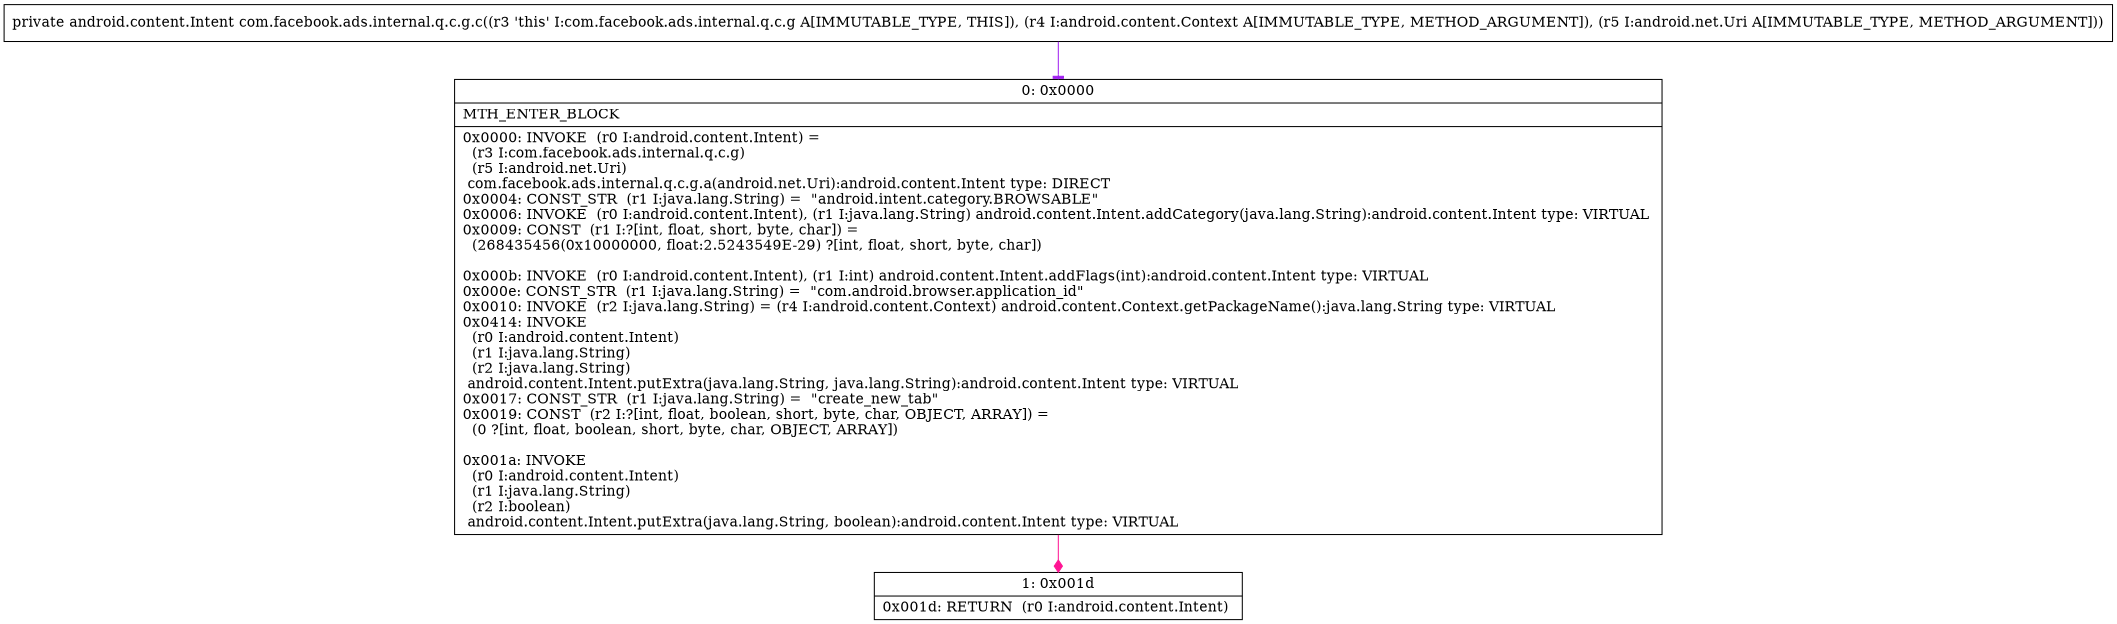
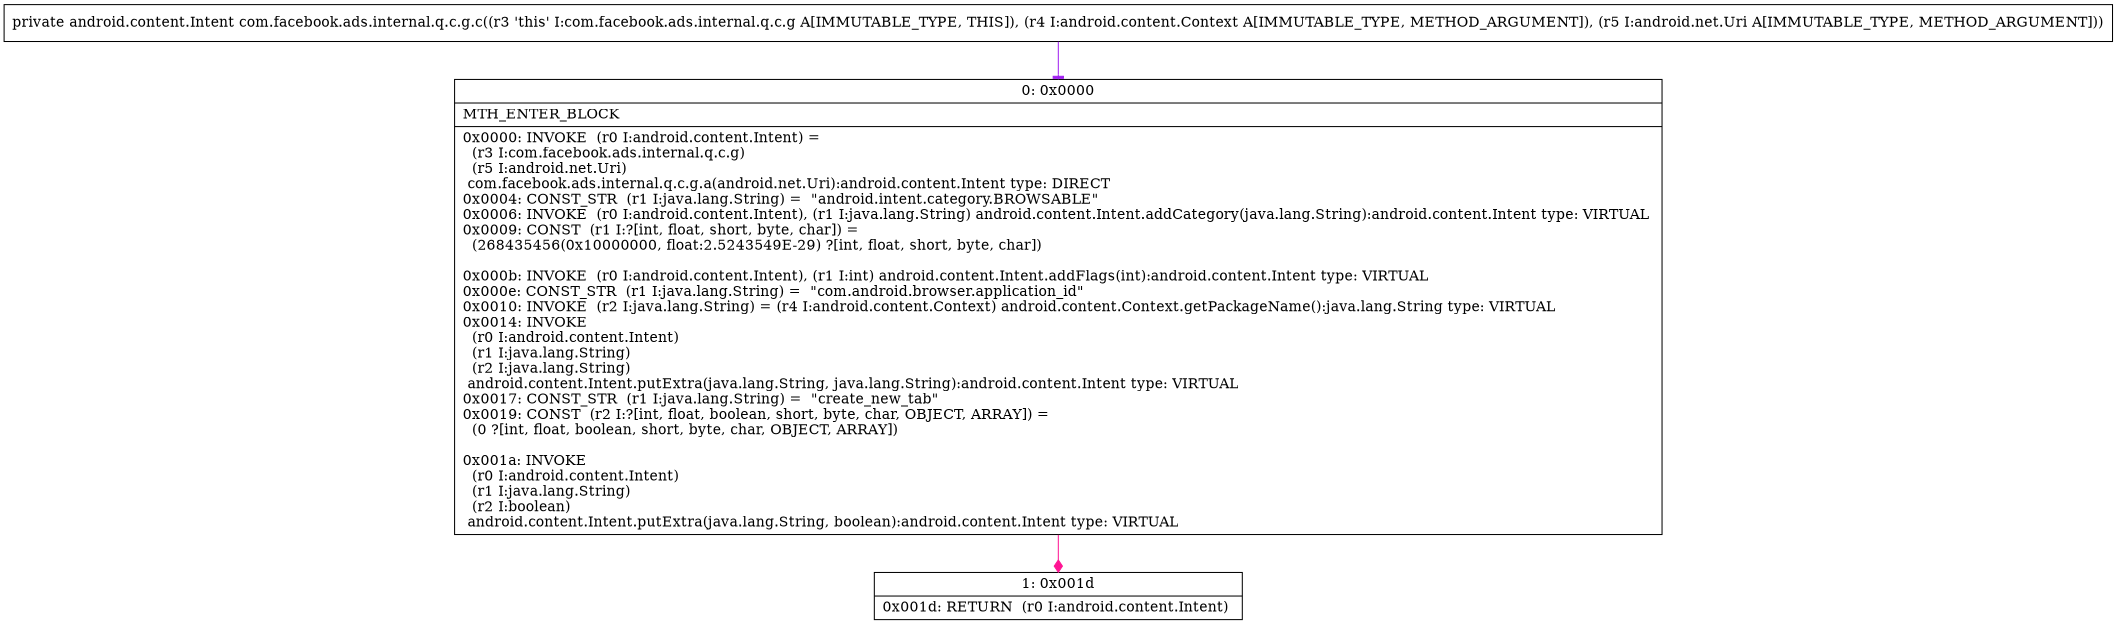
(530, 322) -> (530, 322)
